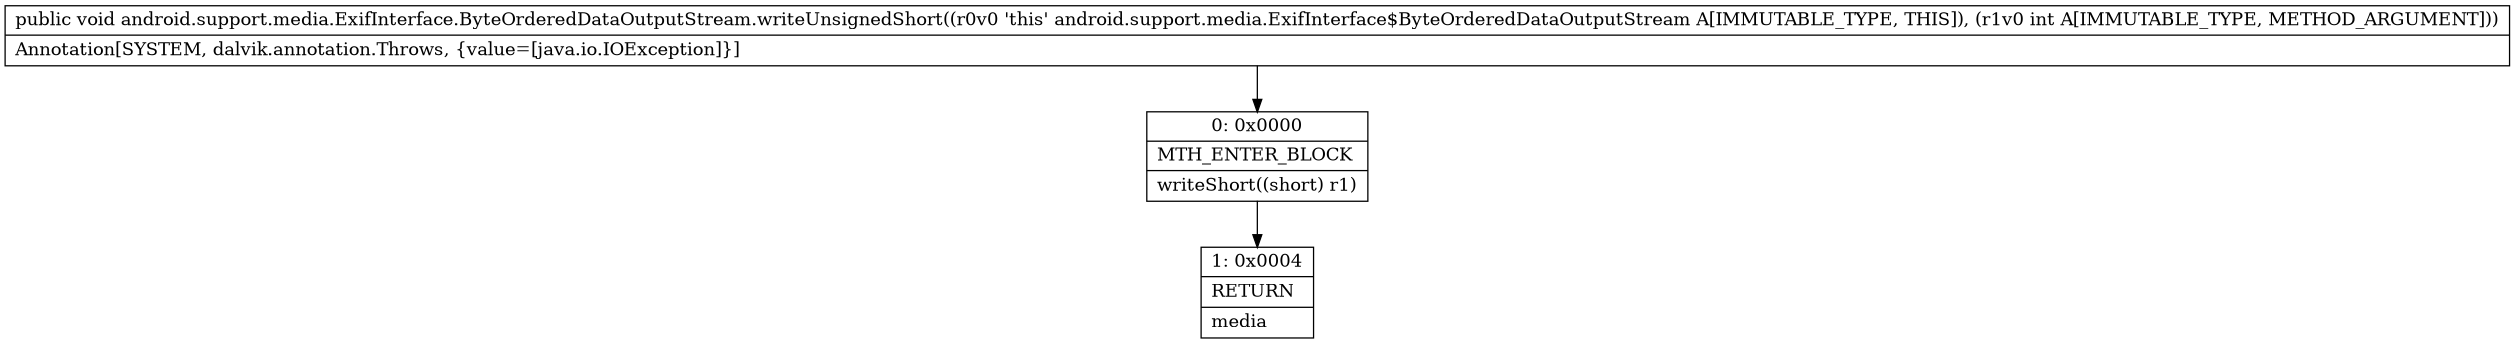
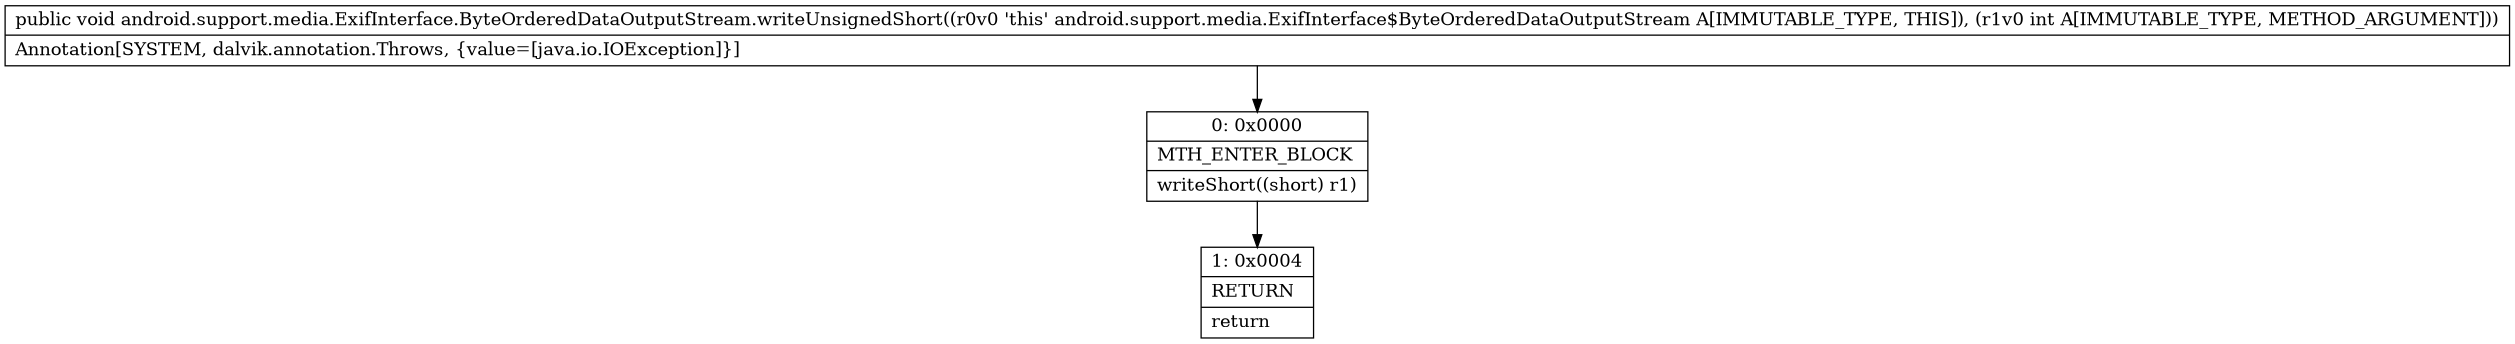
(1239, 322) -> (1241, 322)
